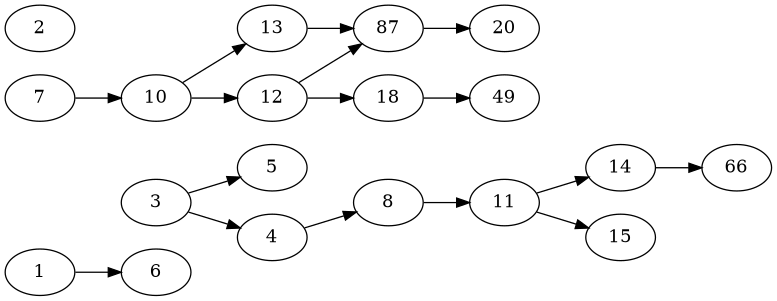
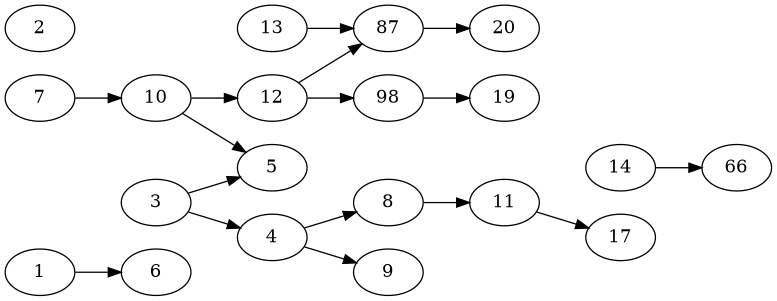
(209, 67) -> (209, 129)
(388, 98) -> (388, 98)
(504, 98) -> (504, 98)
(556, 187) -> none
(621, 237) -> (621, 237)
none -> (388, 272)
